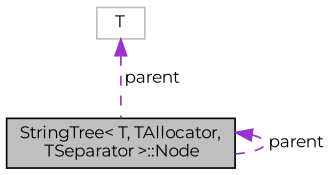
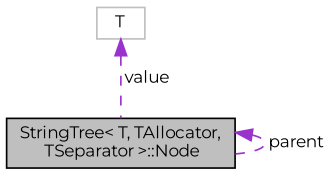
(151, 79) -> (146, 79)
